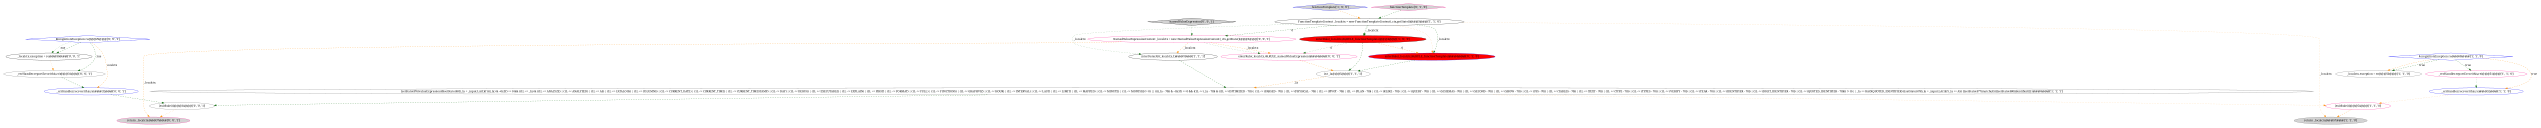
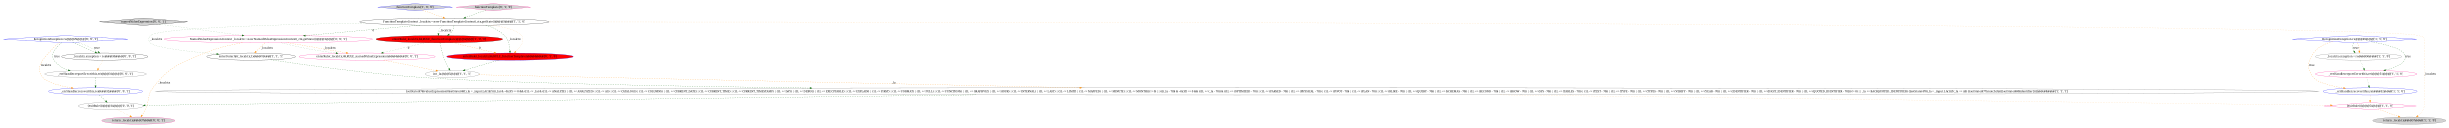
none -> (2362, 64)
(2358, 106) -> (2370, 106)
